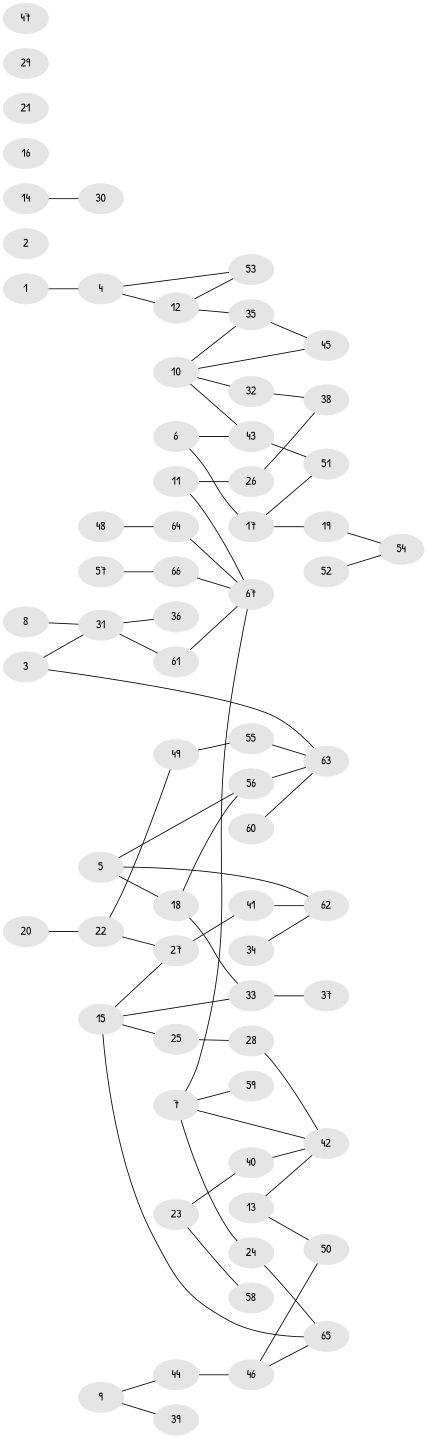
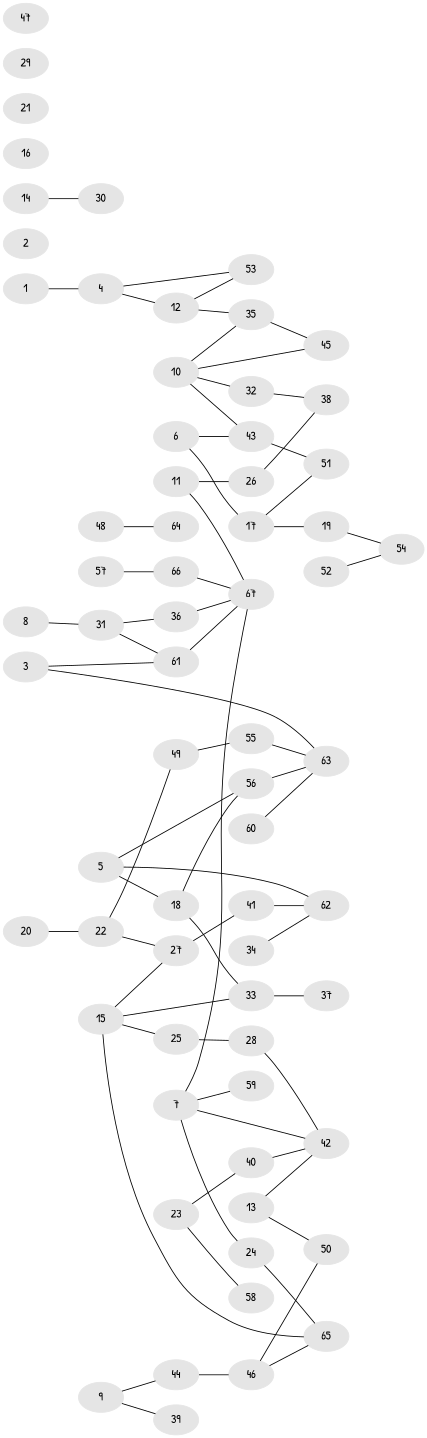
(214, 561) -> (214, 606)
(63, 646) -> (101, 664)
